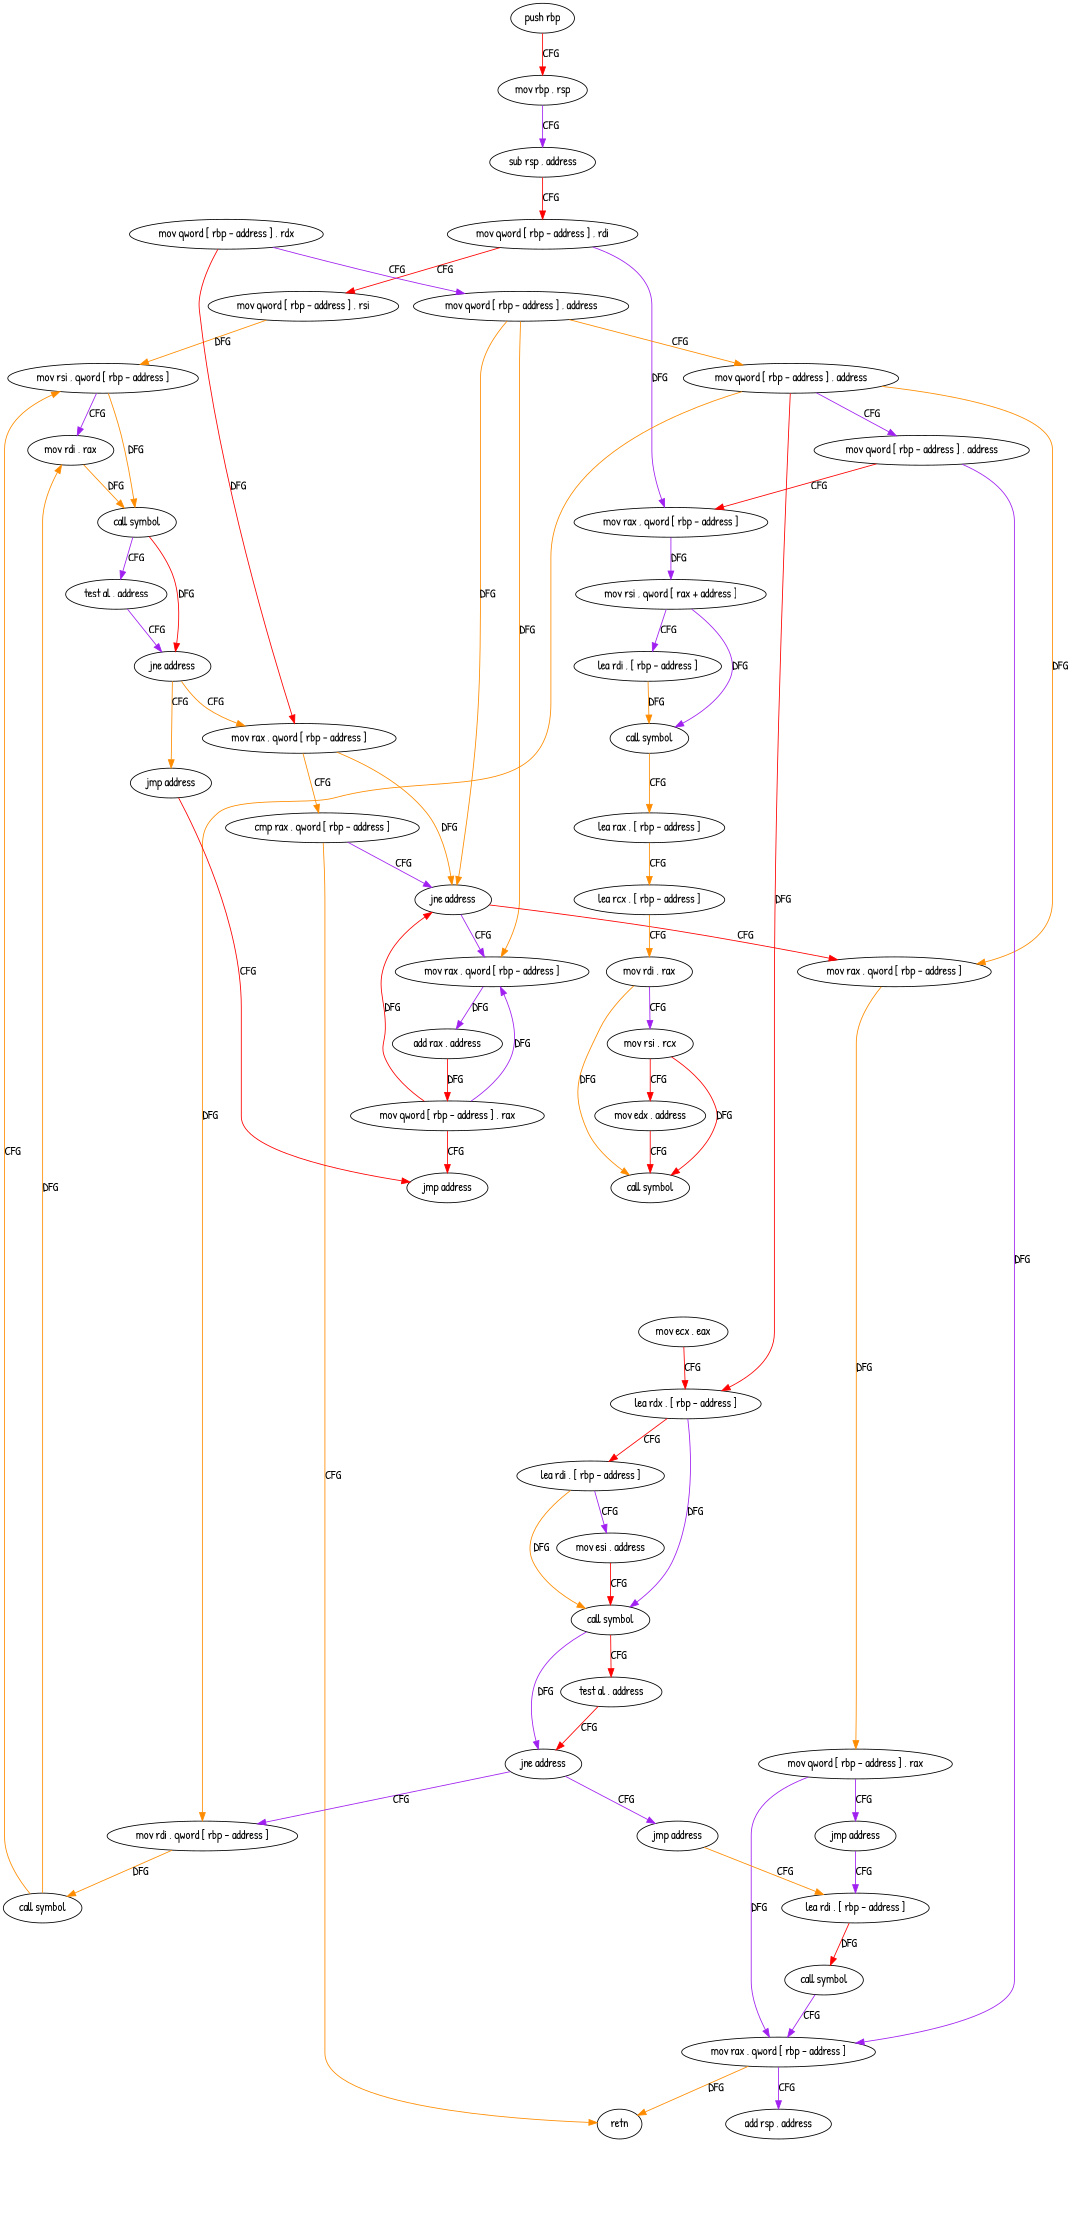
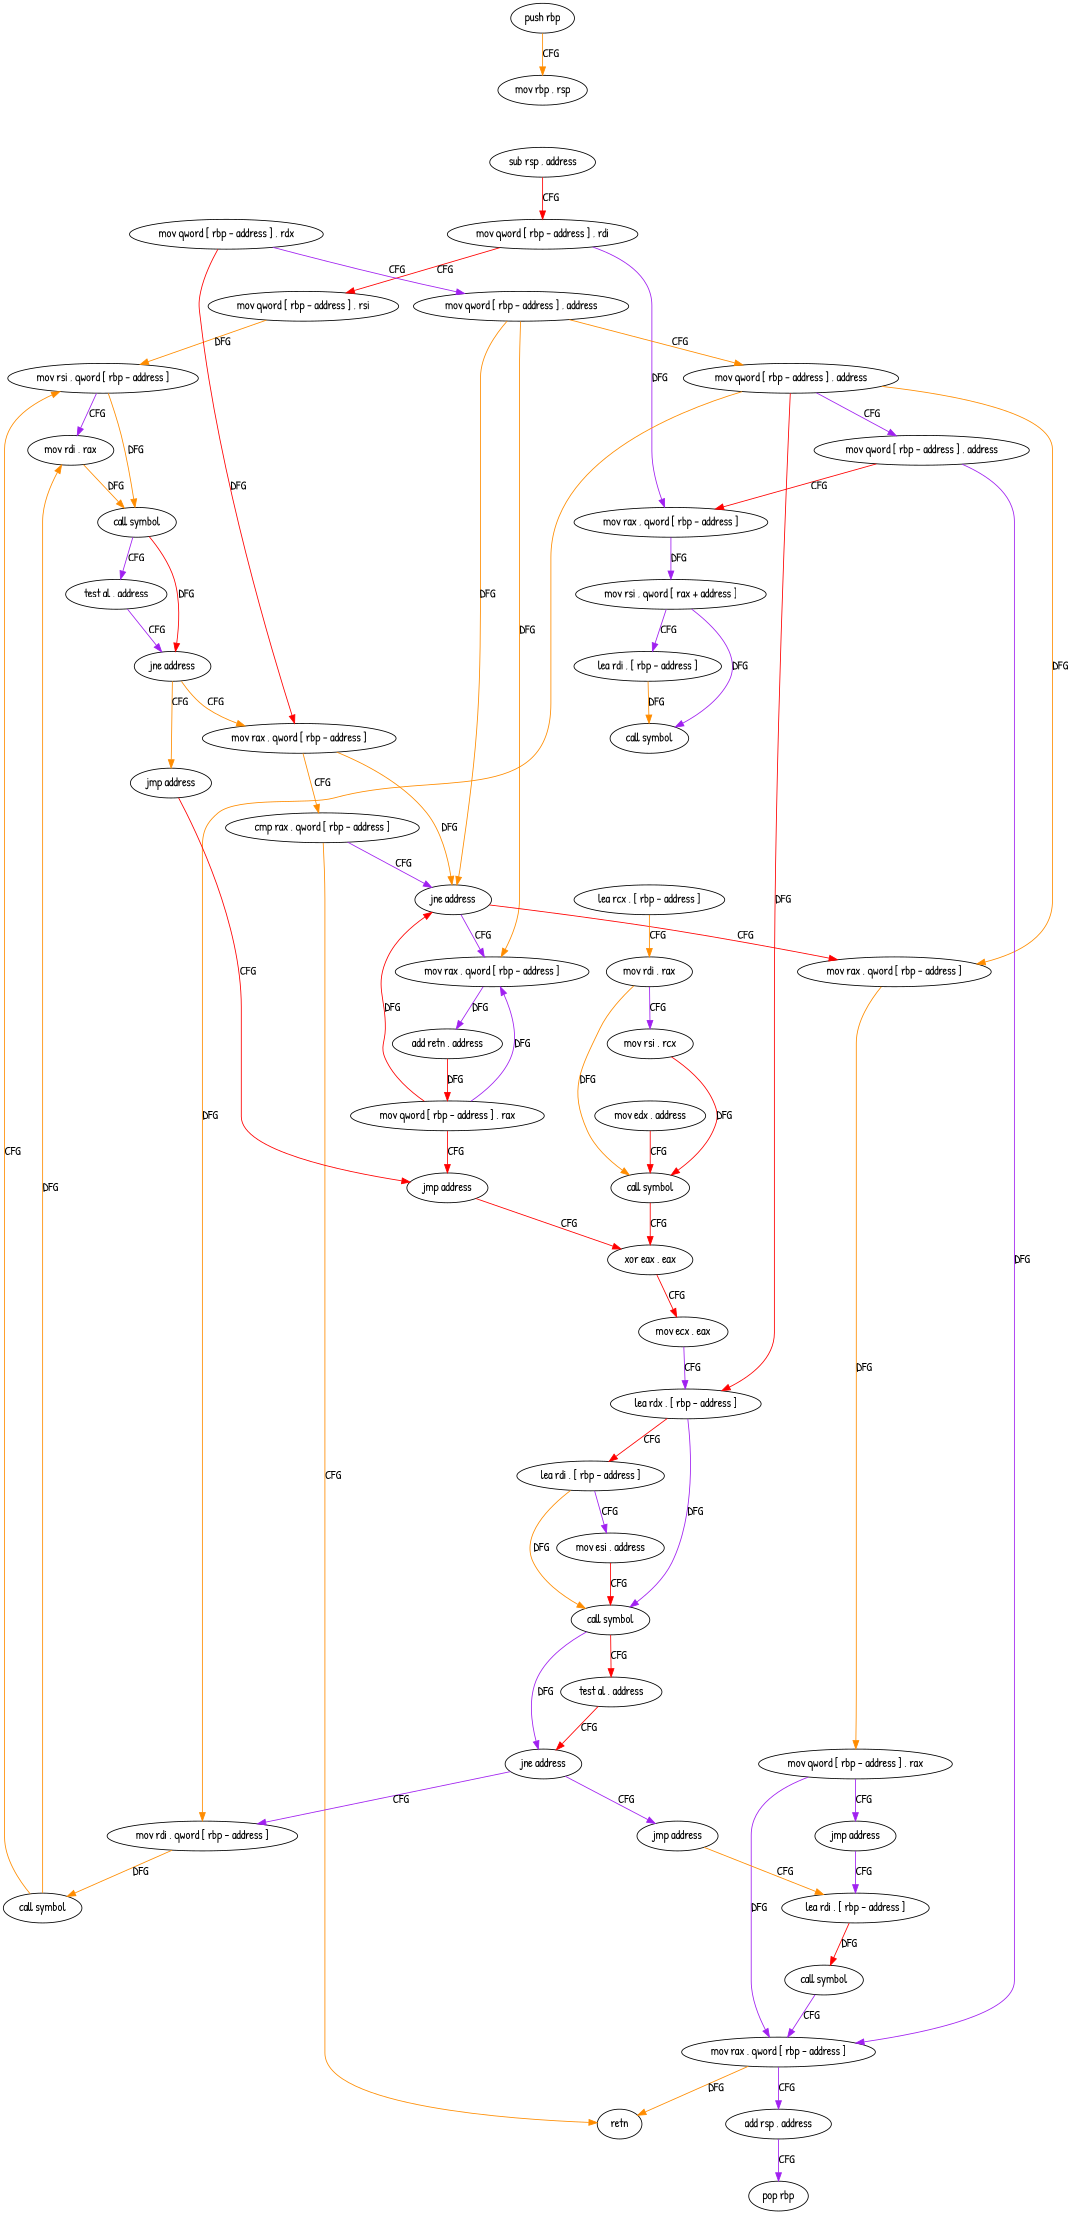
(543, 50) -> (543, 50)
(543, 122) -> none
(649, 828) -> none
(447, 1044) -> (447, 1044)
(650, 1076) -> none
none -> (650, 1260)
(684, 1364) -> (684, 1364)
none -> (779, 2196)
